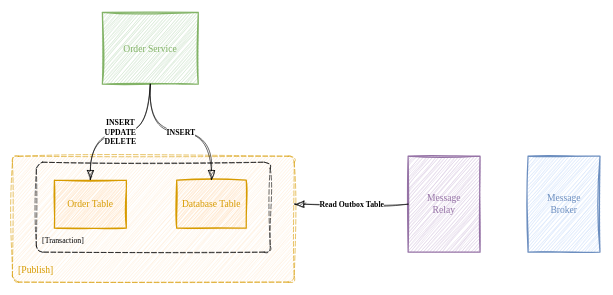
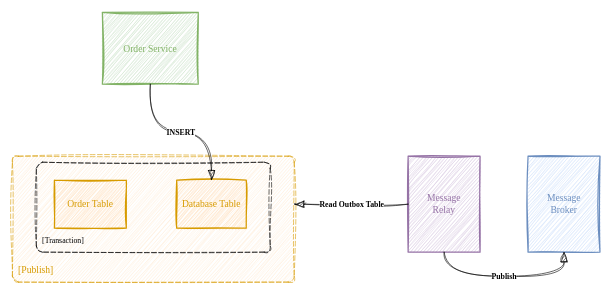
(127, 132) -> none
none -> (501, 276)
